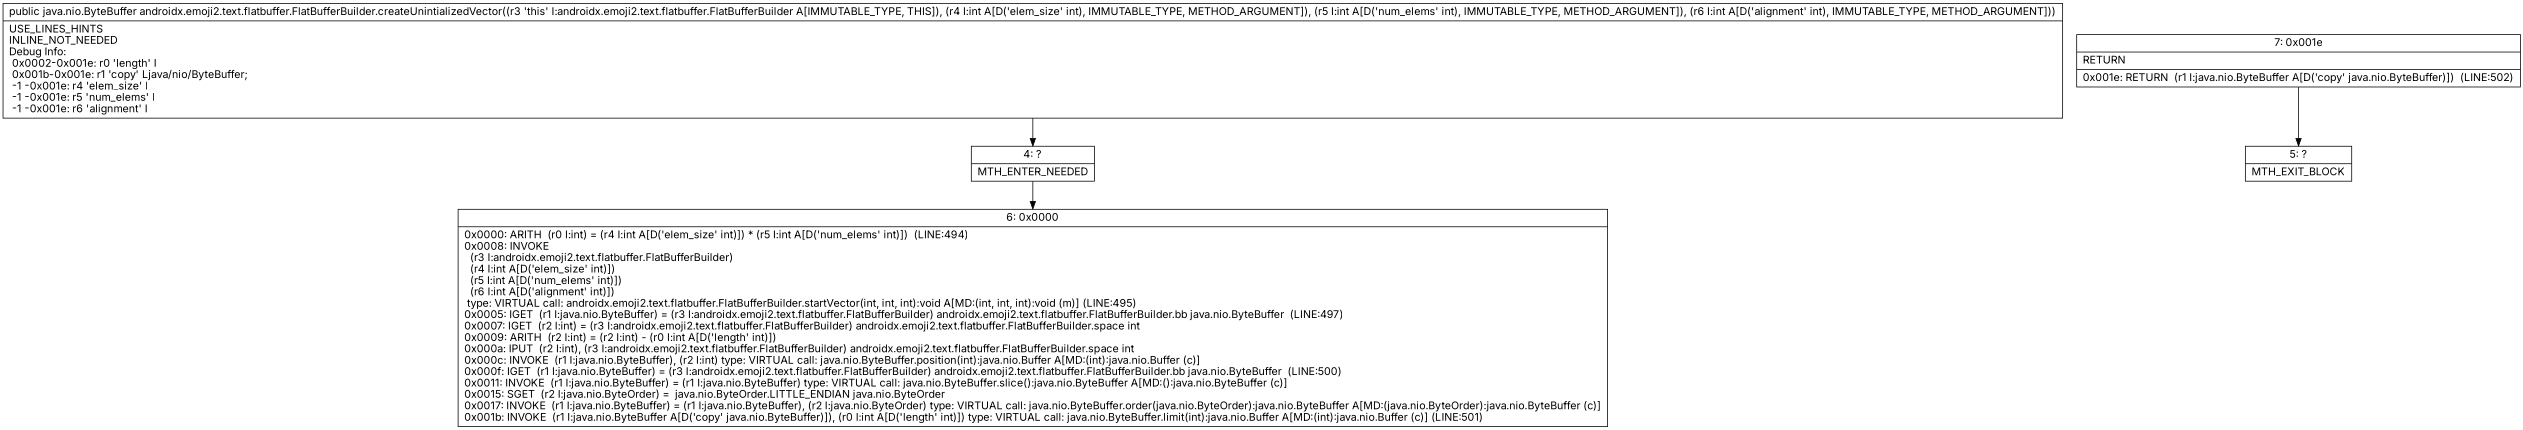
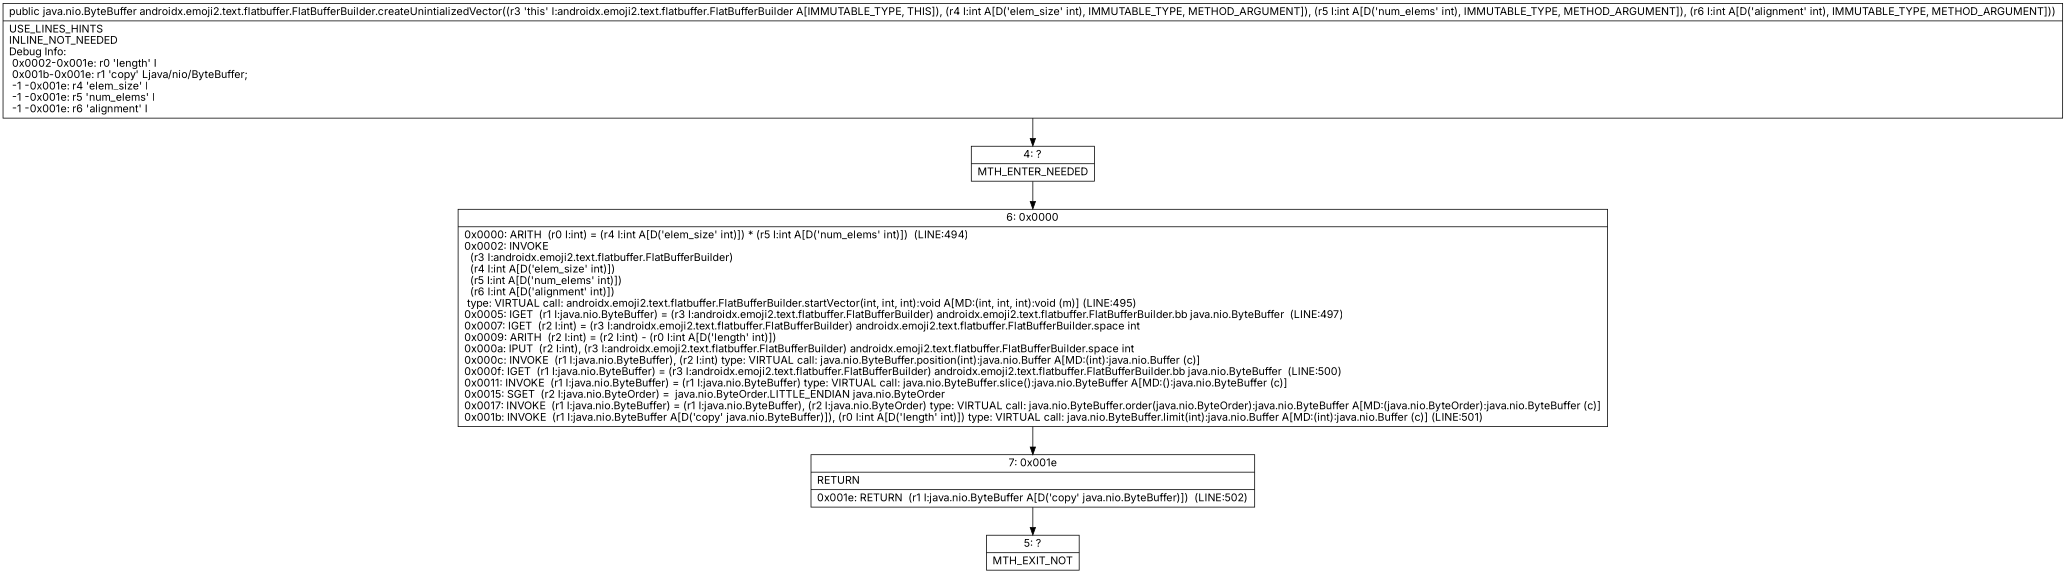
(2299, 172) -> (1033, 561)
(510, 247) -> (509, 247)
none -> (1033, 437)
